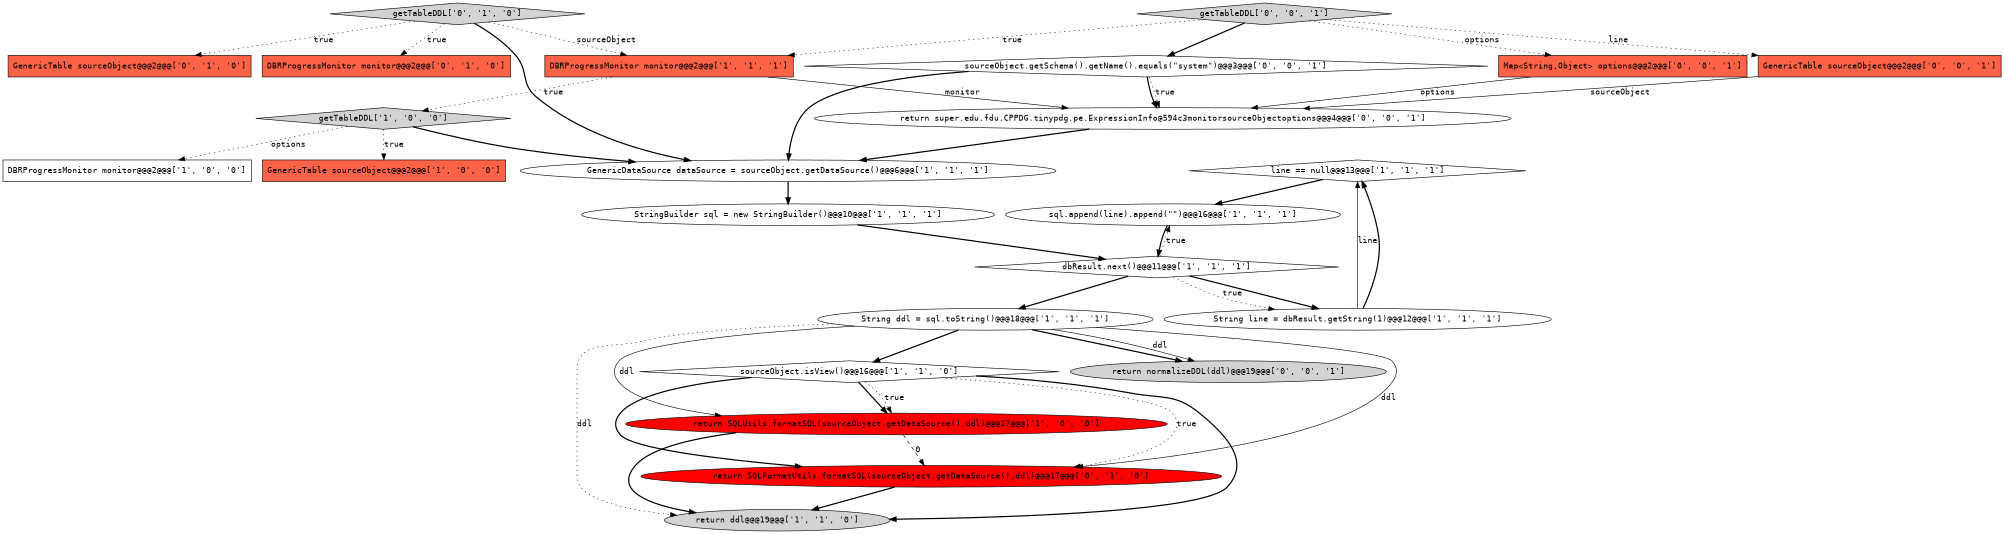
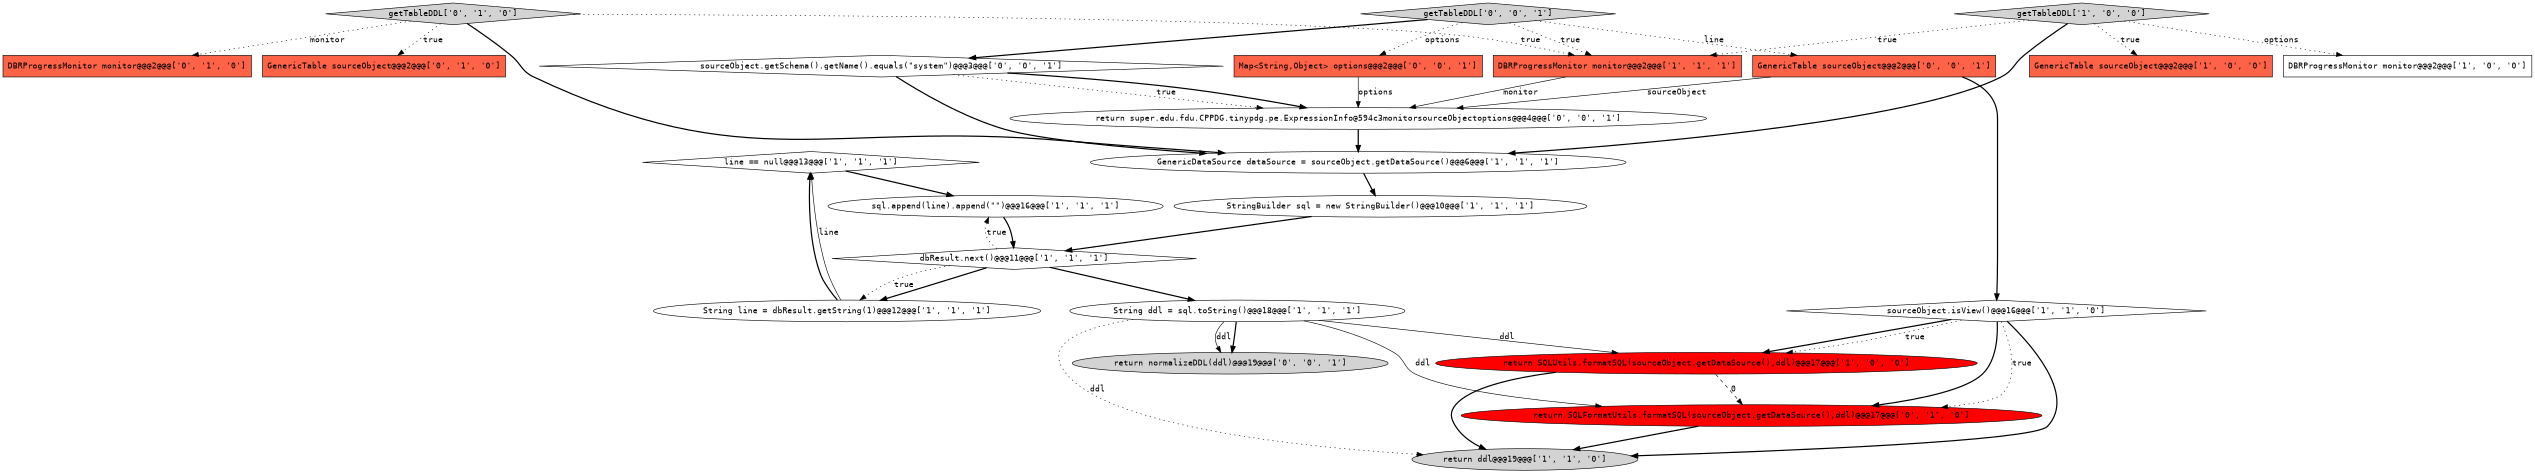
(437, 40) -> (327, 40)
(607, 40) -> (1531, 40)
(520, 93) -> (1873, 37)
(919, 345) -> (1998, 177)
